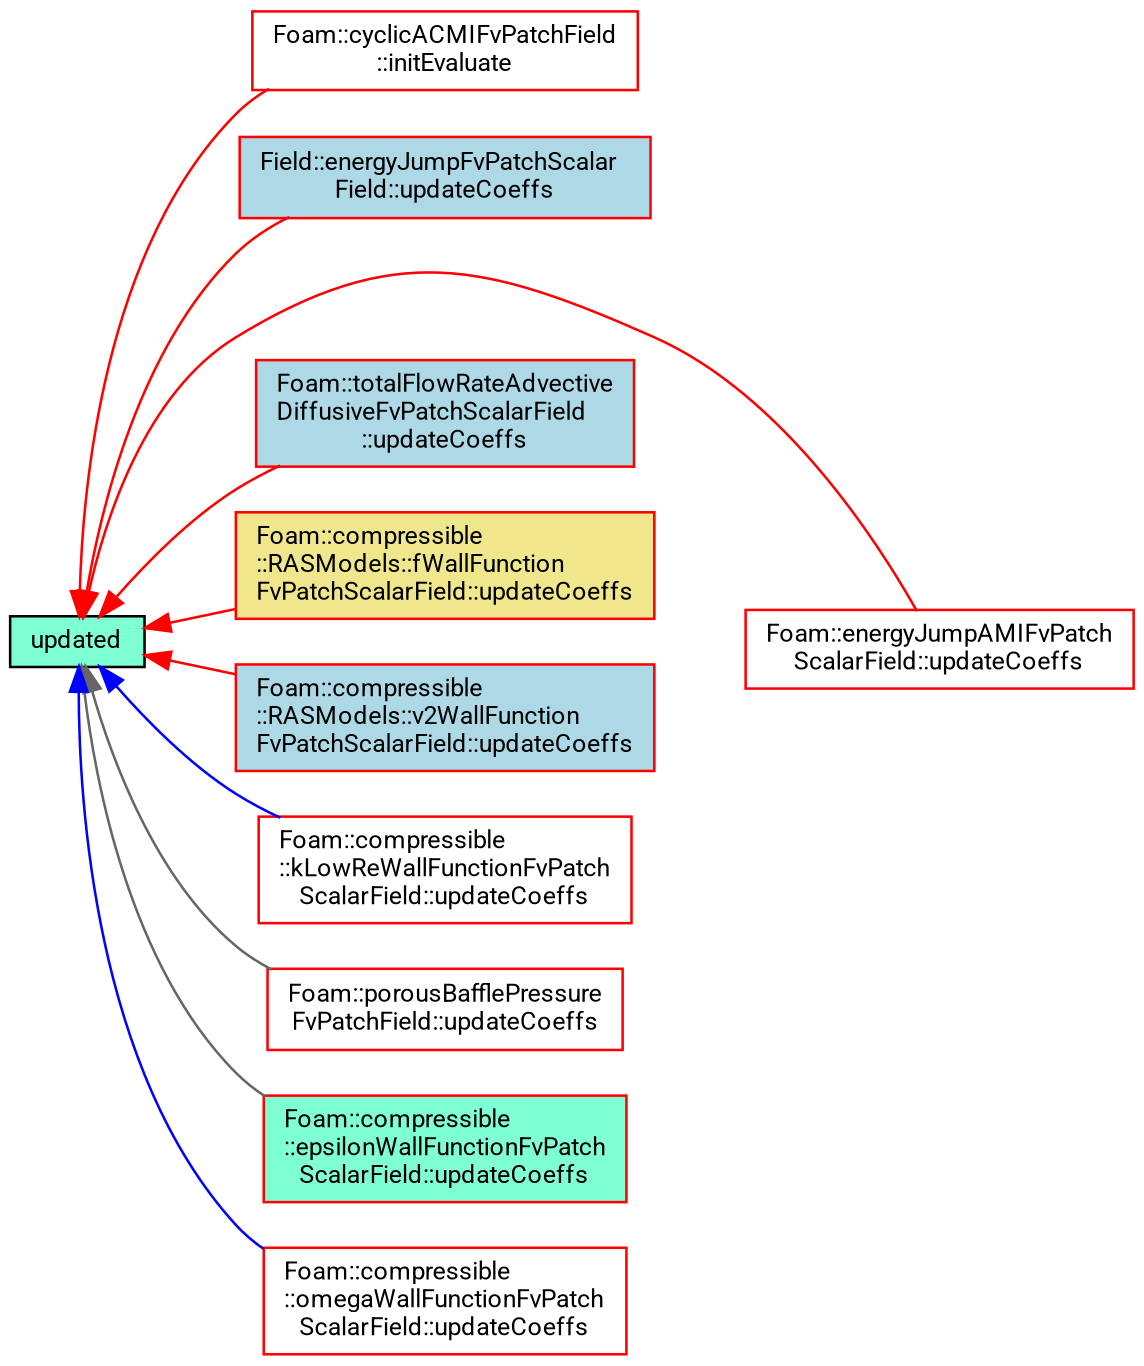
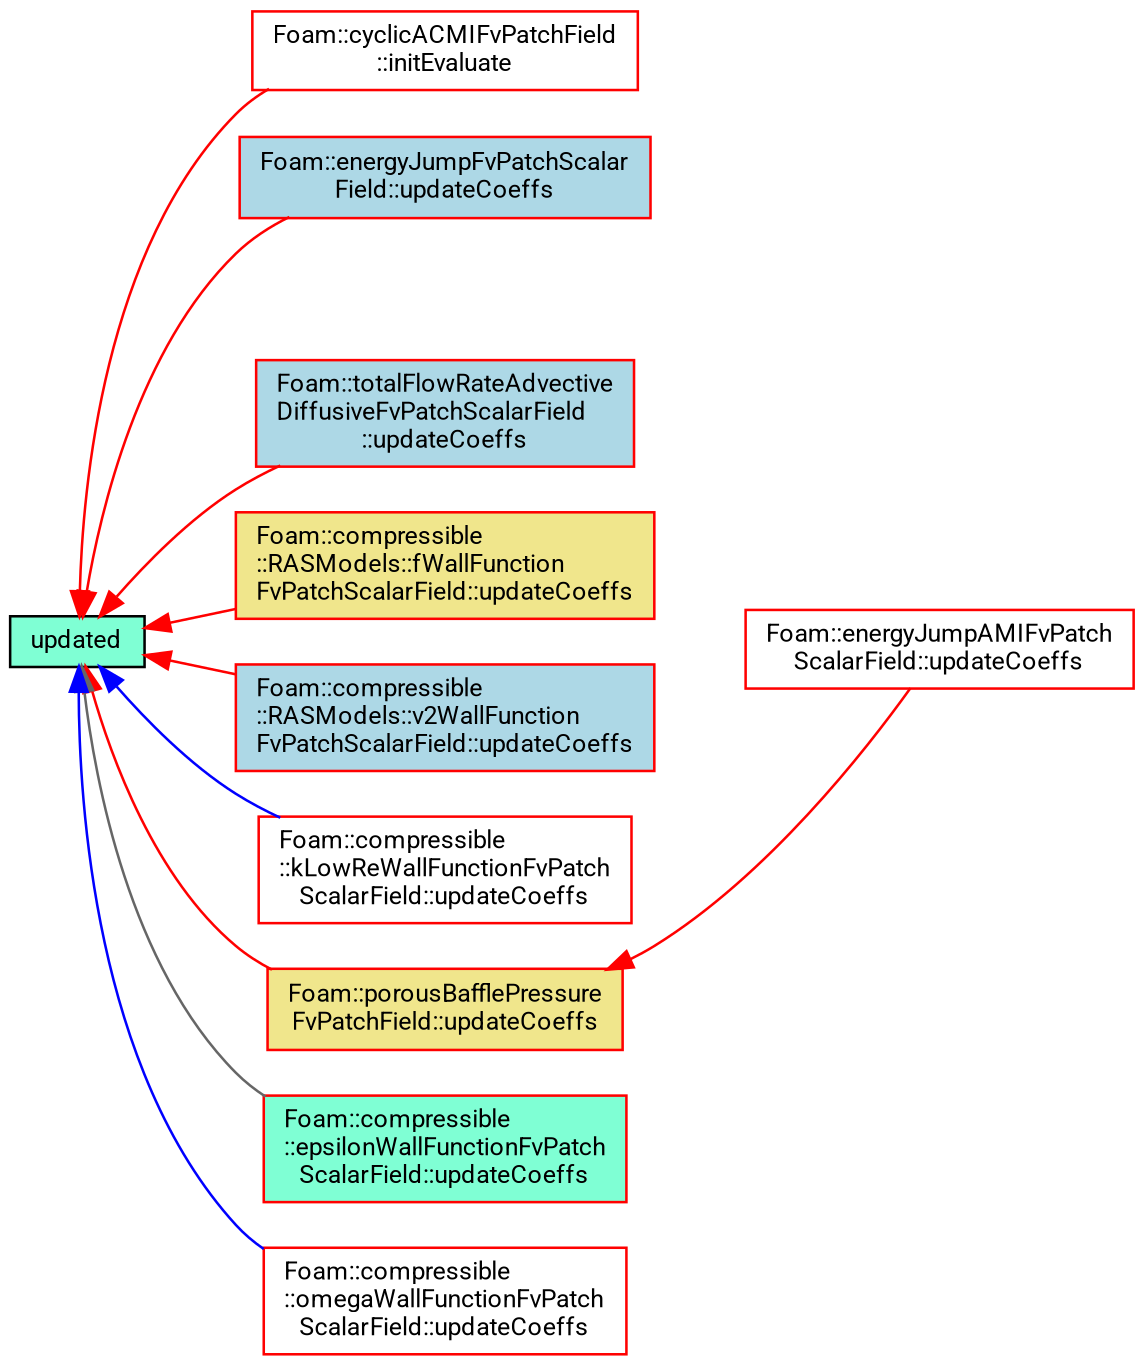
(445, 178) -> (445, 178)
(486, 278) -> (785, 838)
(157, 848) -> (157, 848)
(445, 1009) -> (445, 1009)
